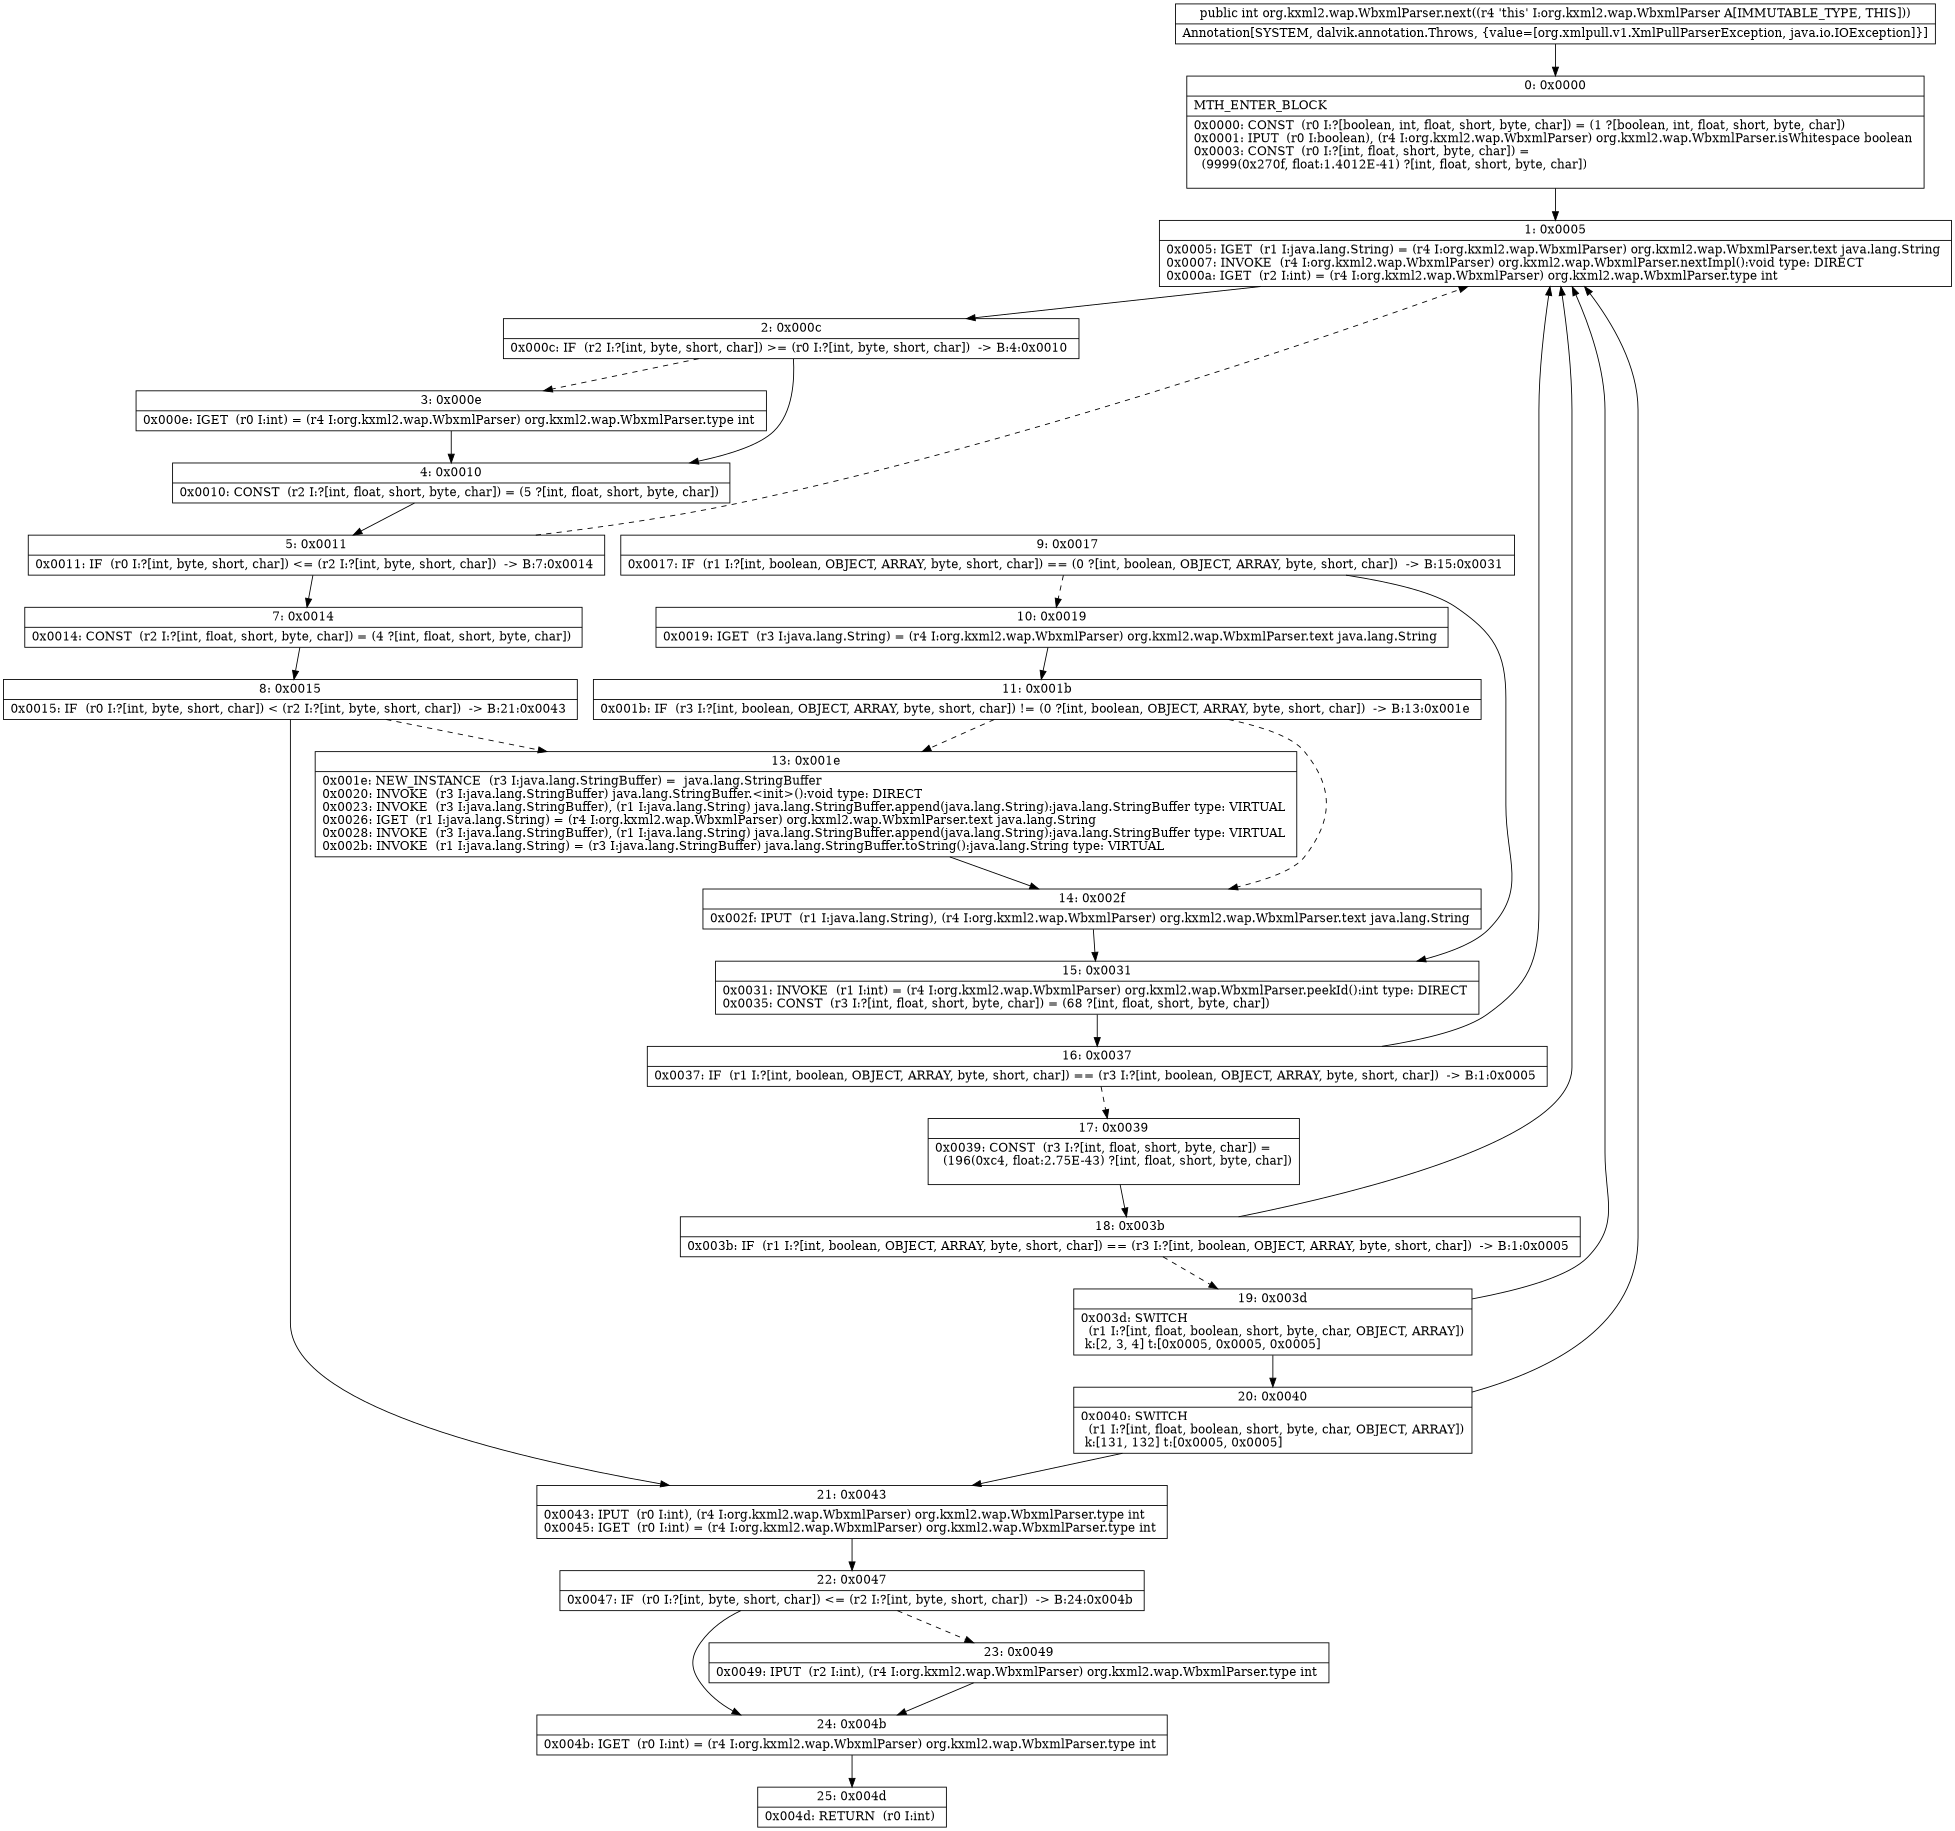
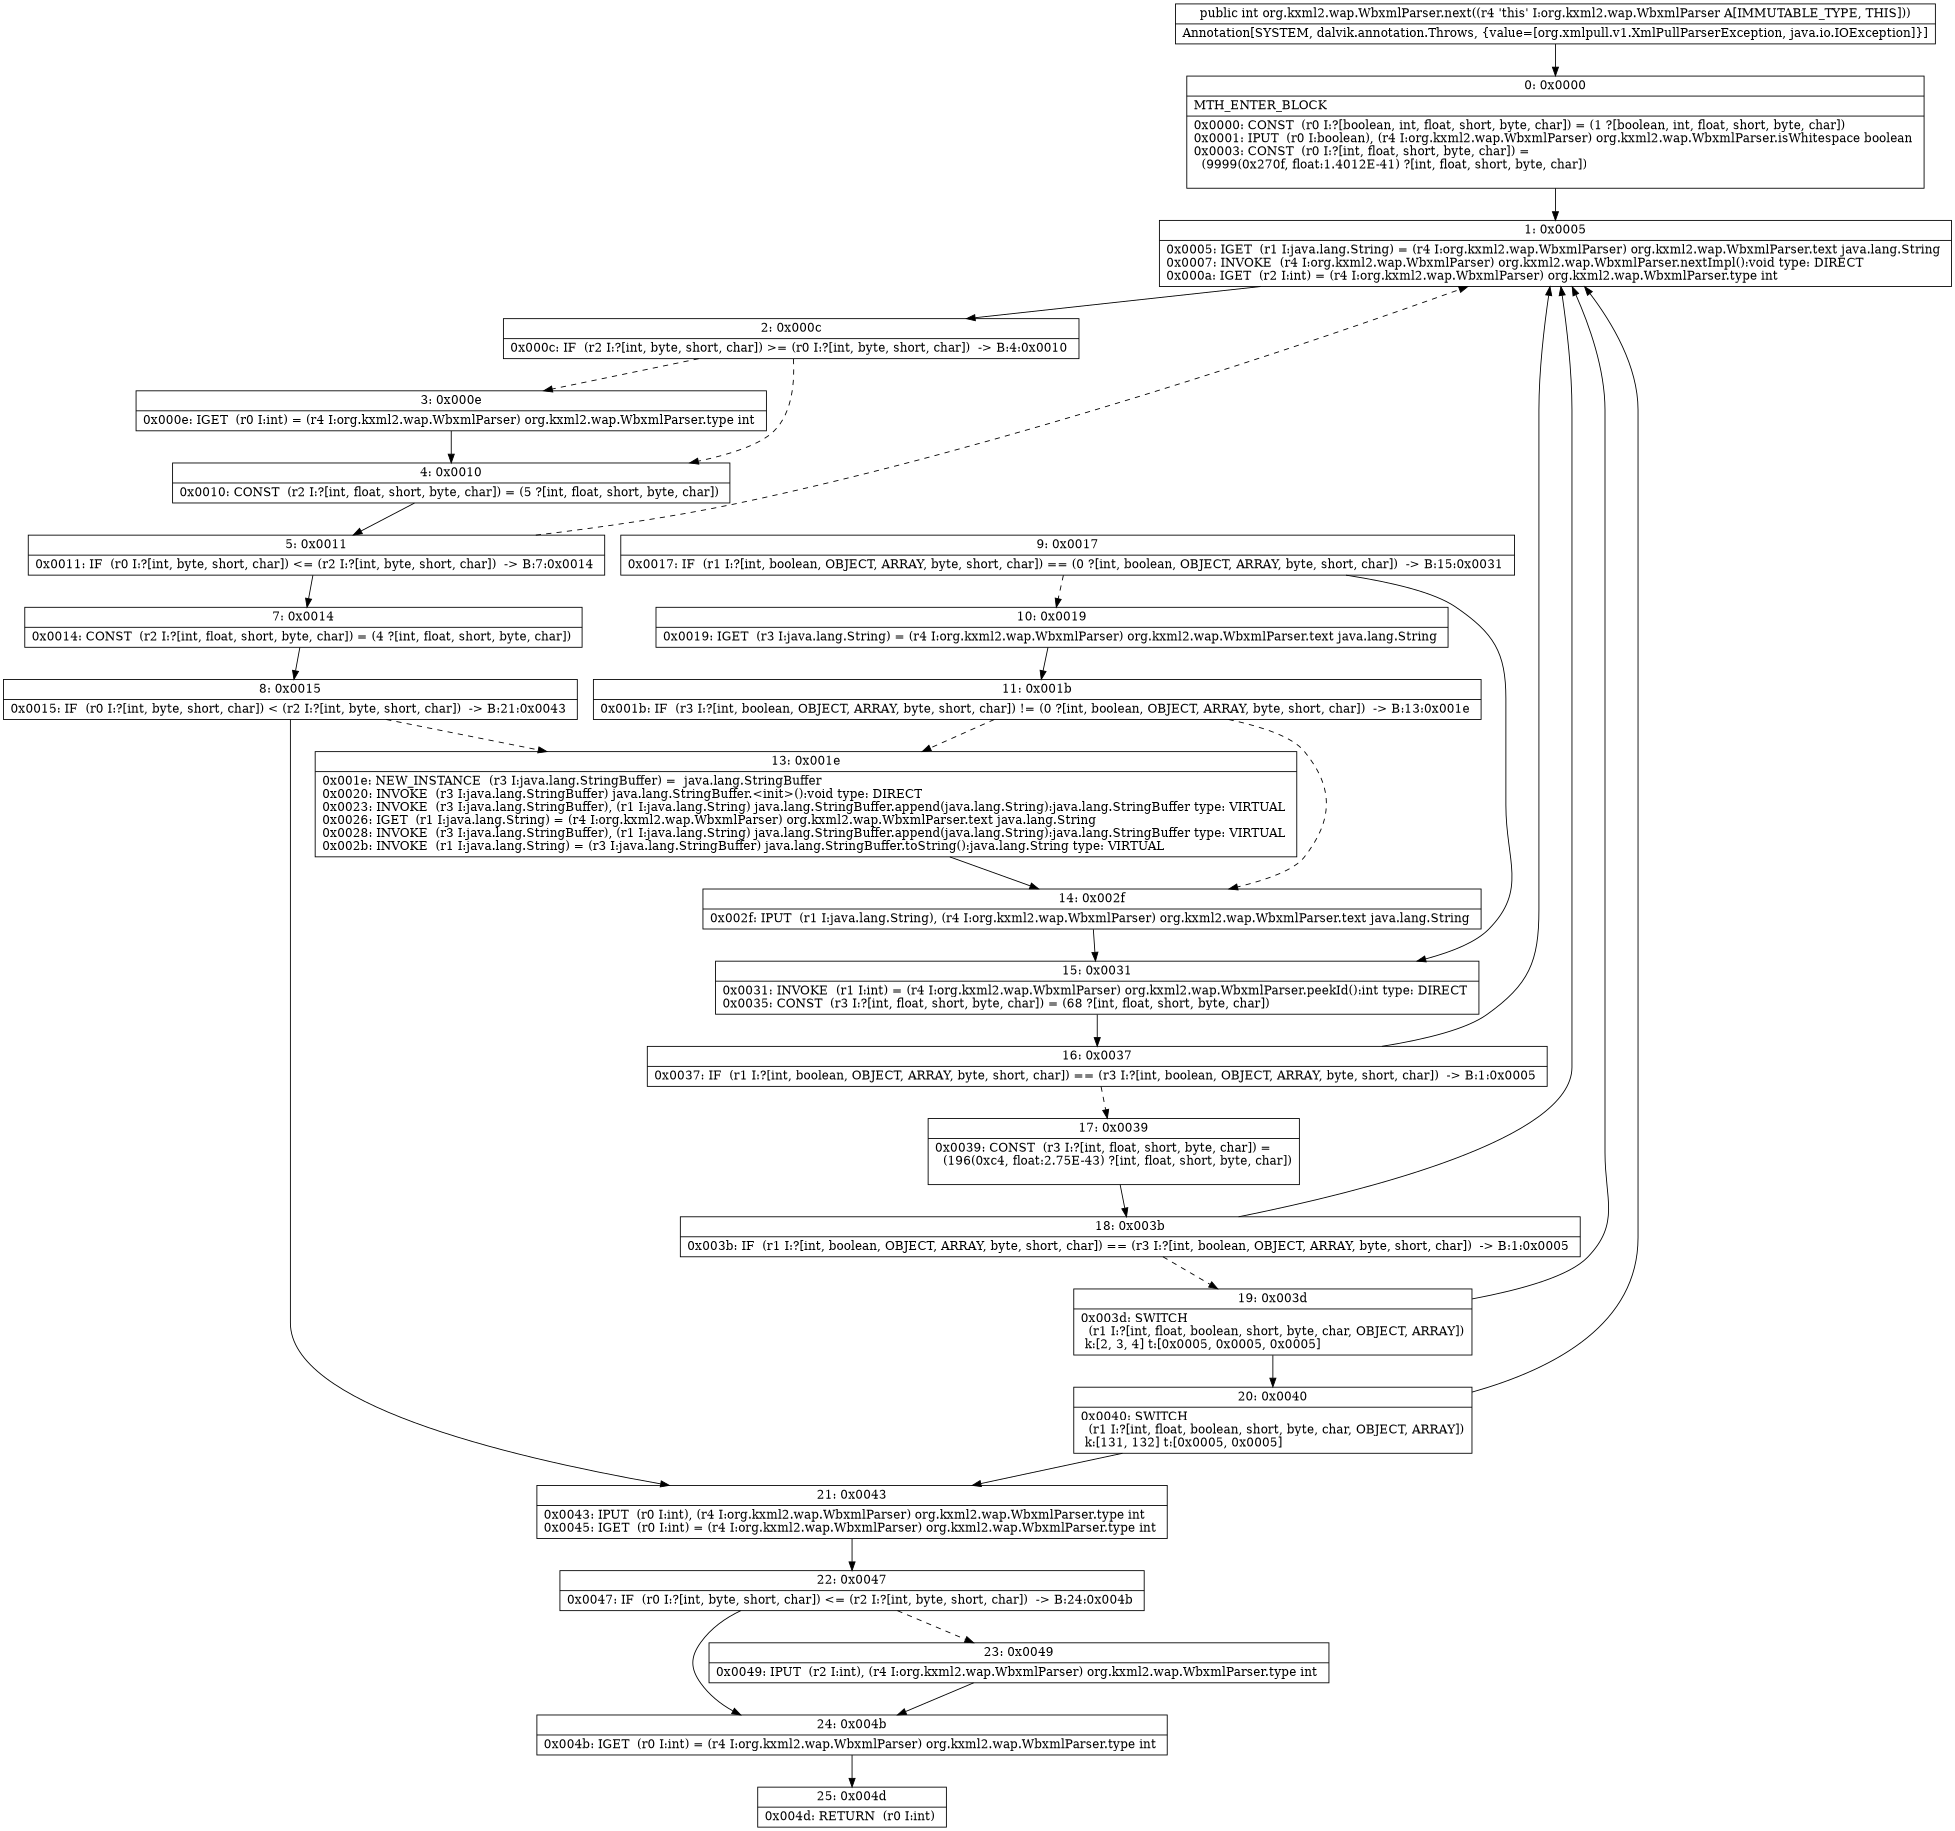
(772, 433) -> (772, 433)
